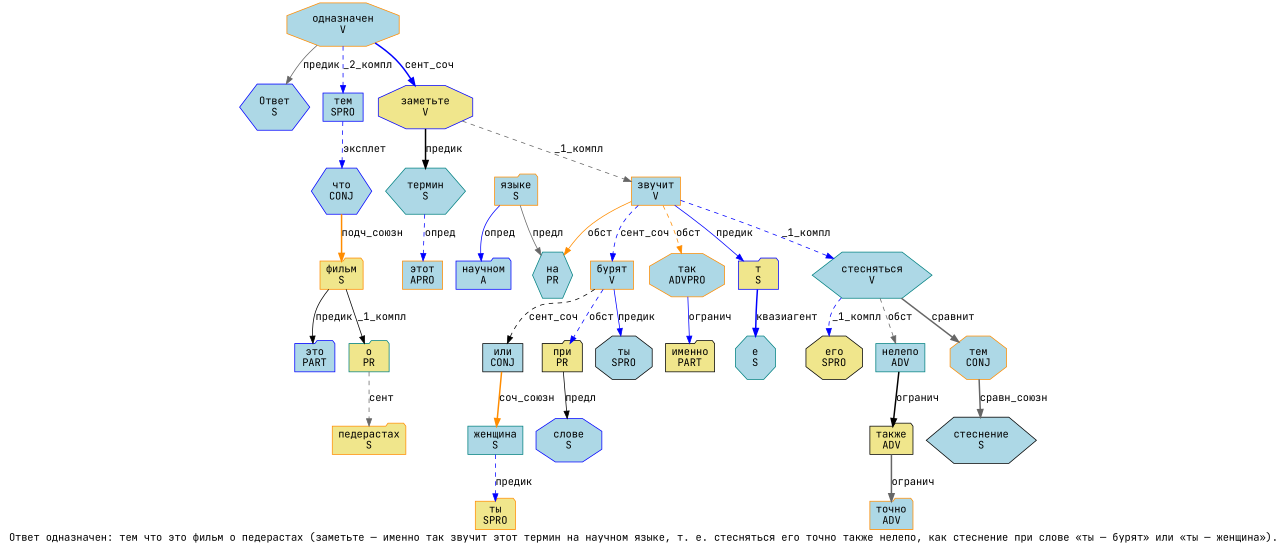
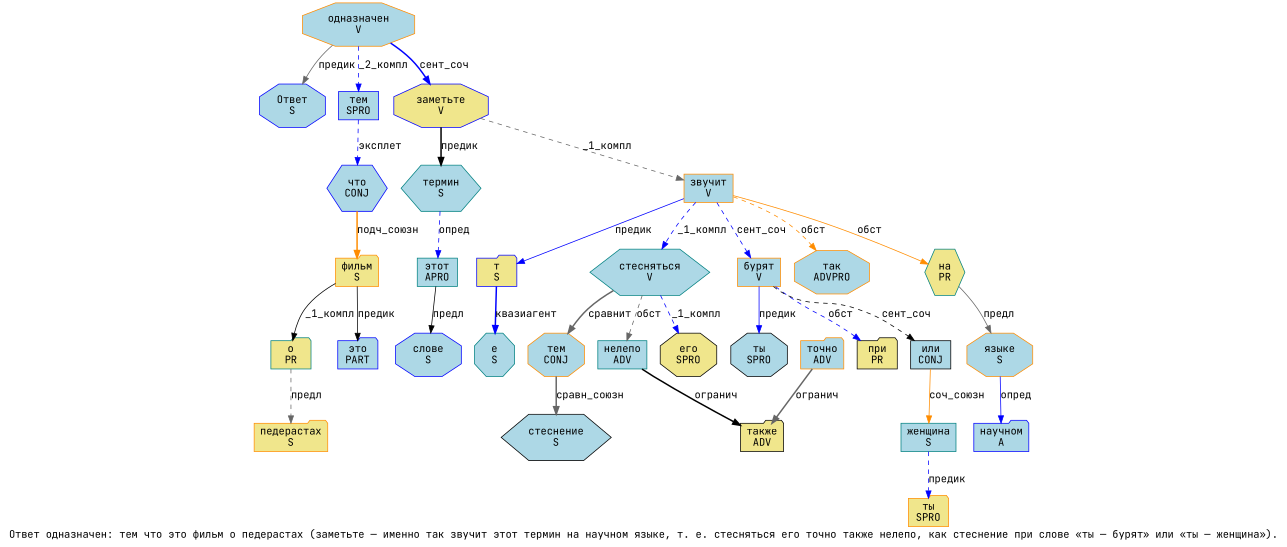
(275, 107) -> (292, 106)
(516, 191) -> (1000, 355)
(528, 227) -> (975, 305)
(423, 275) -> (437, 272)
(553, 275) -> (945, 272)
(690, 358) -> none
(565, 391) -> (434, 306)
(499, 395) -> (930, 392)
(382, 398) -> (307, 395)
(891, 474) -> (794, 393)
